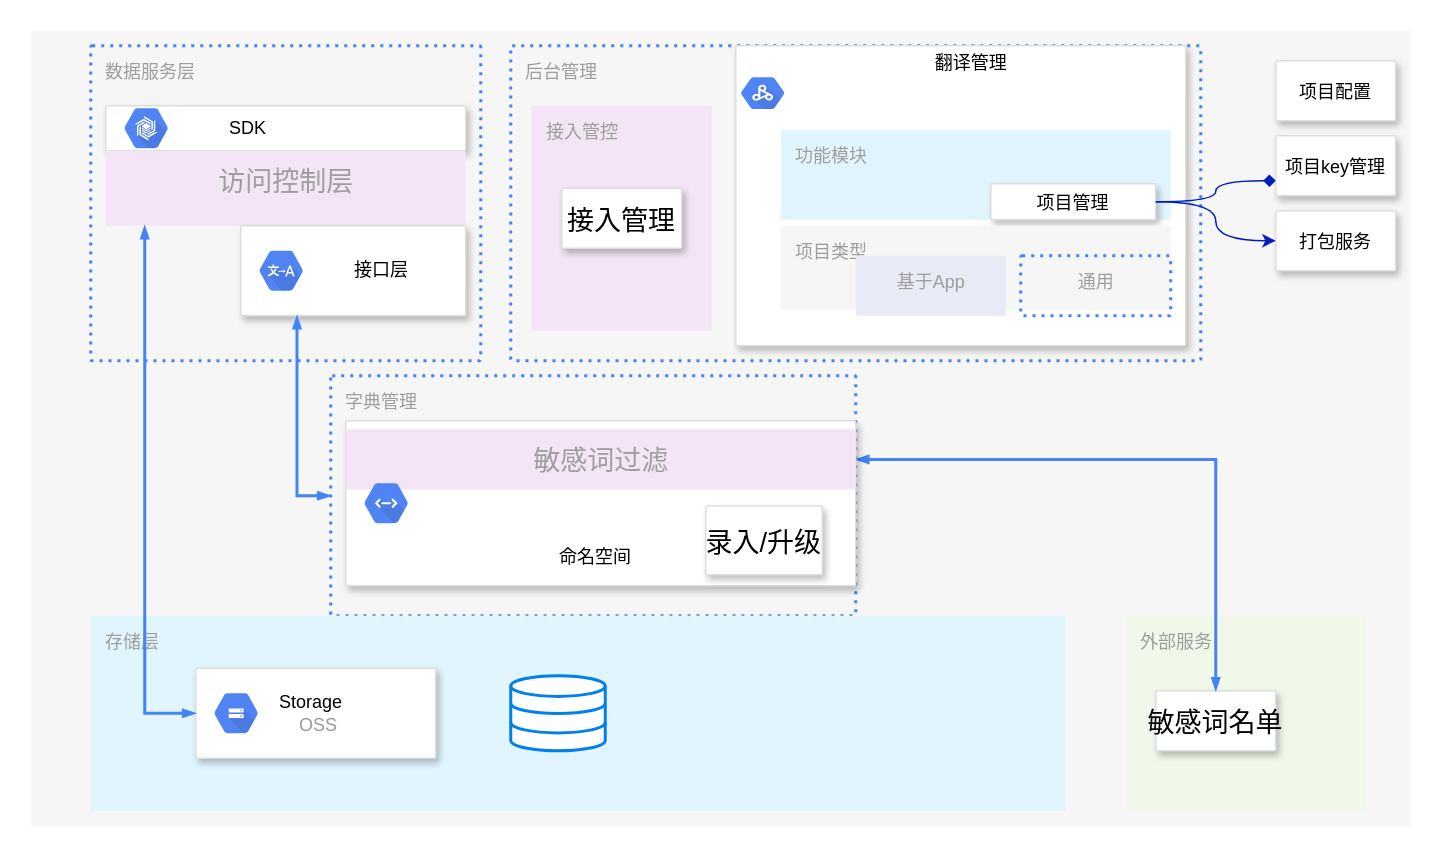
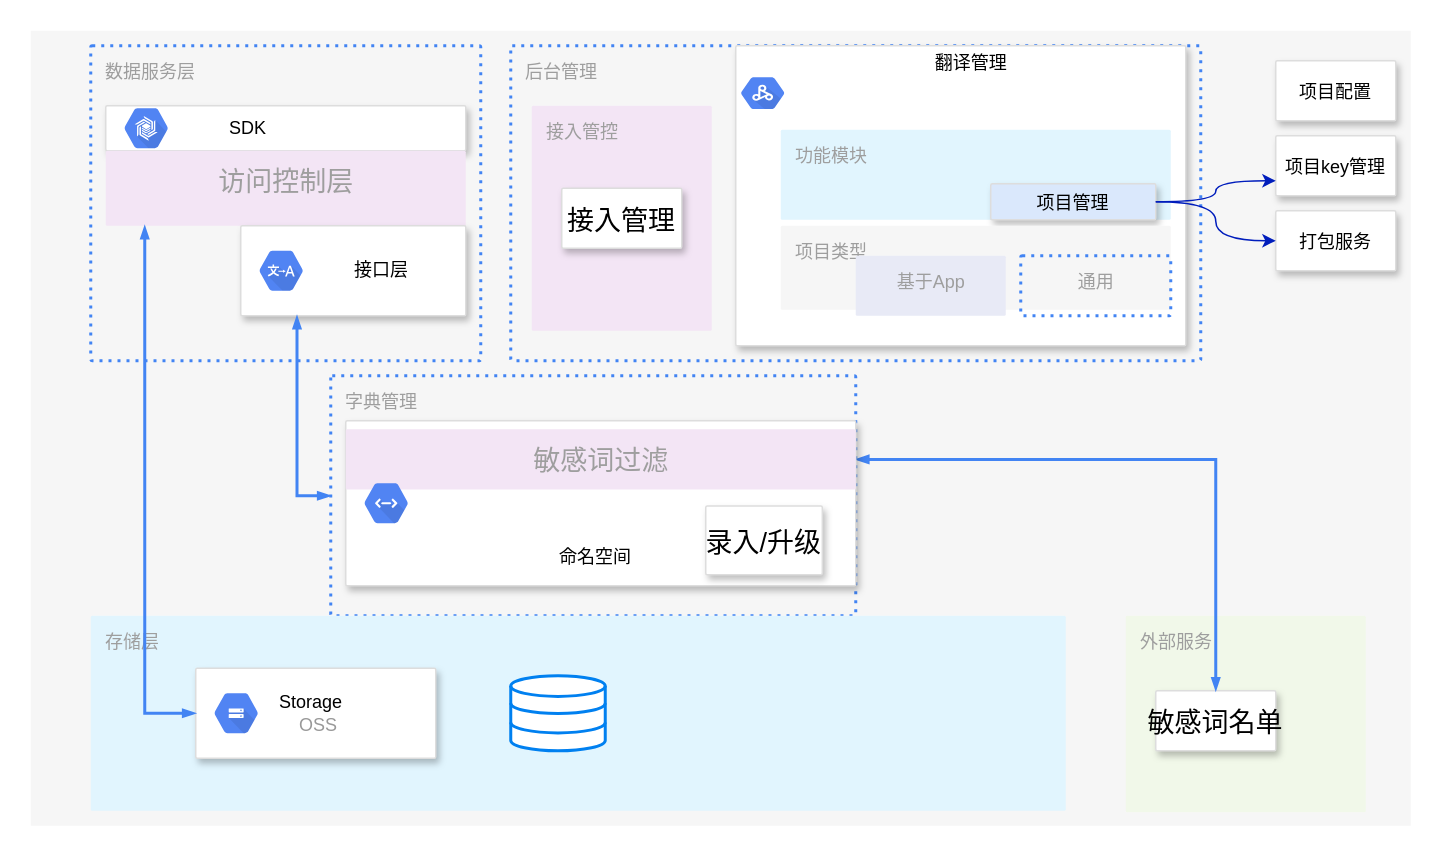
(1263, 181) -> (1264, 181)
(1073, 202) -> (1073, 202)
